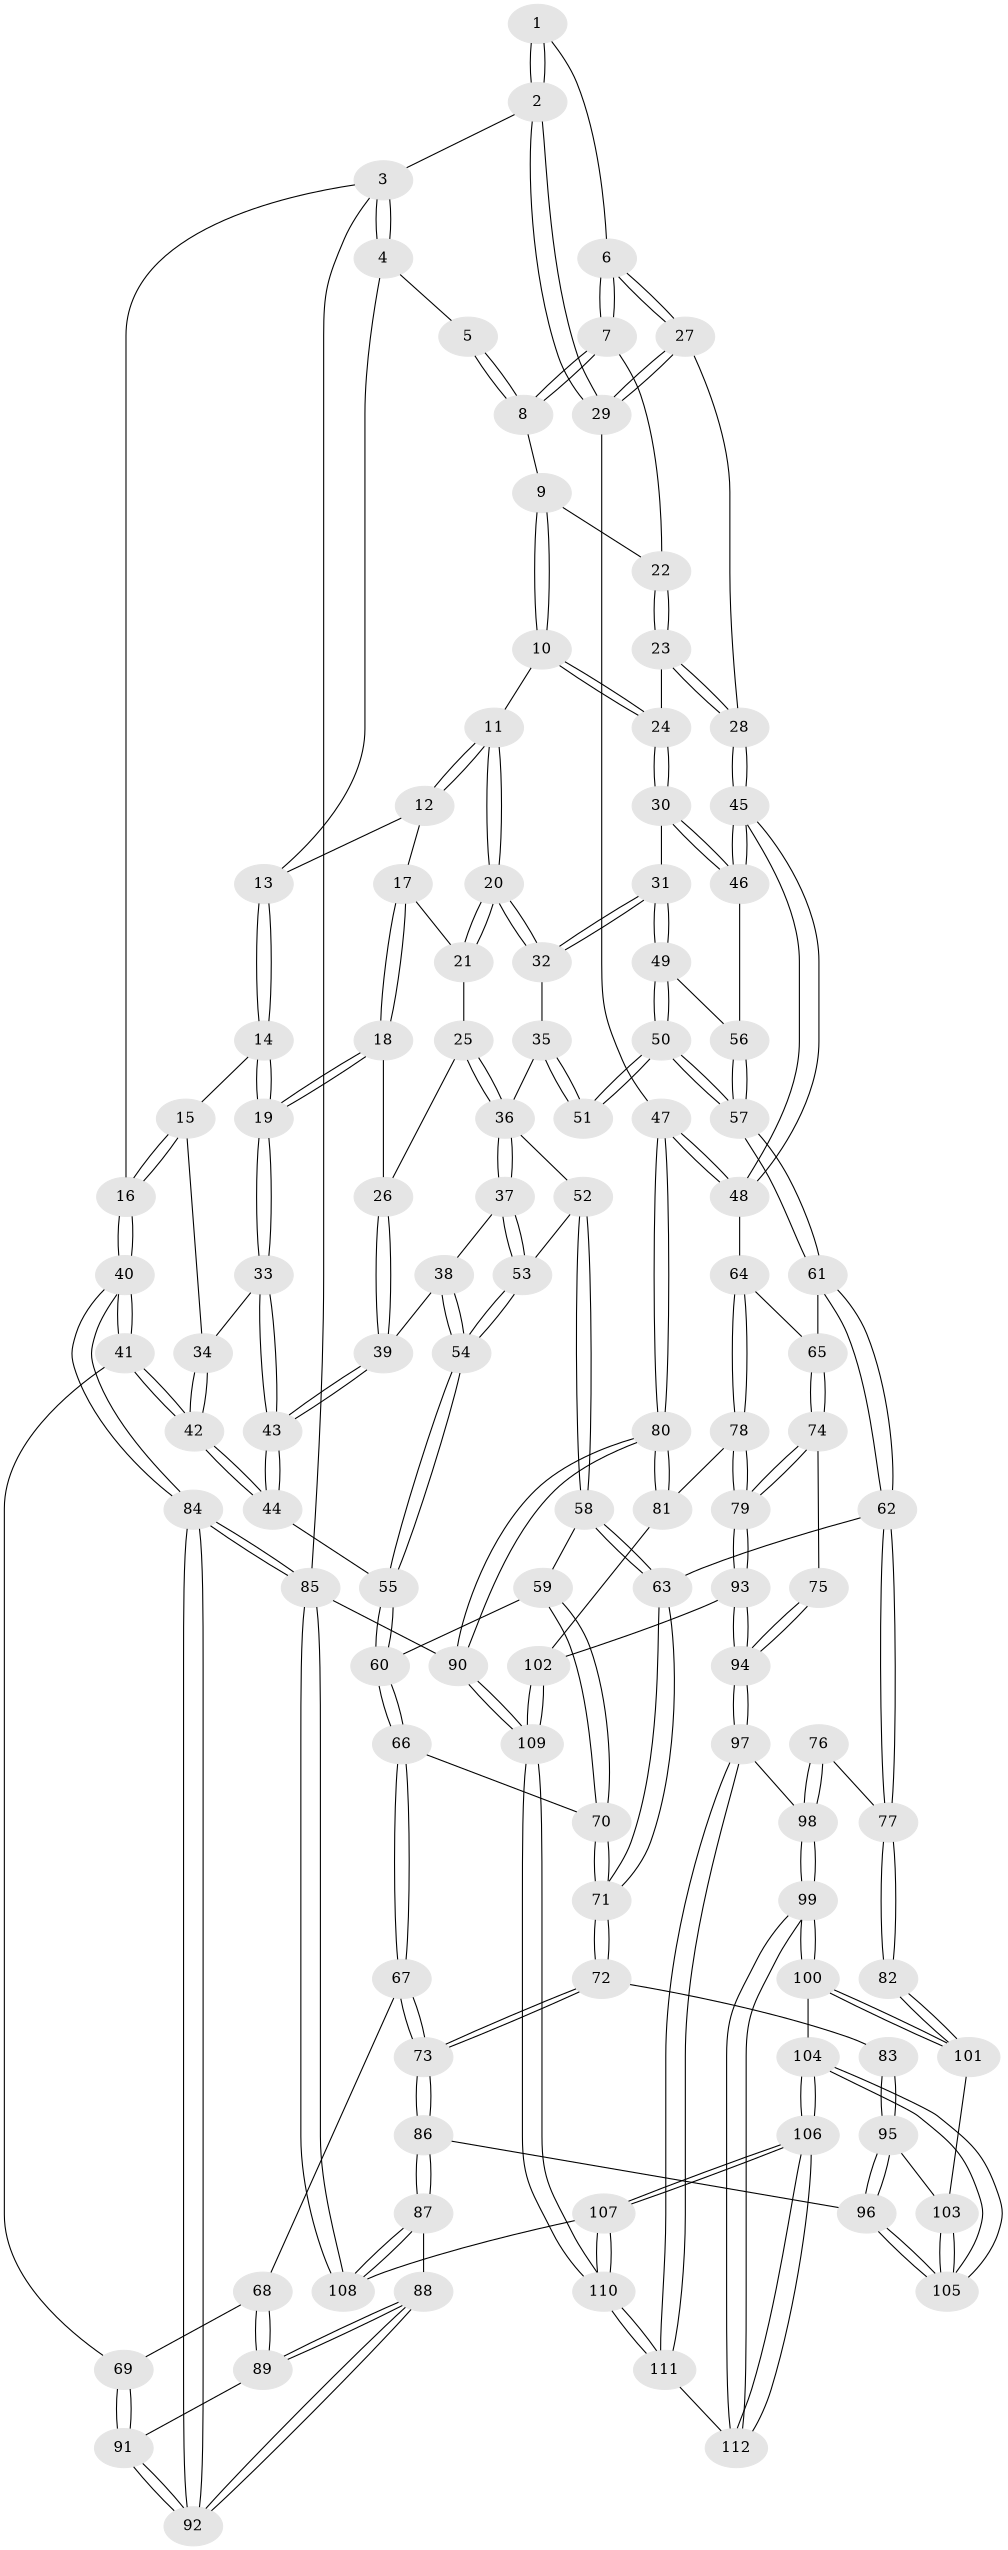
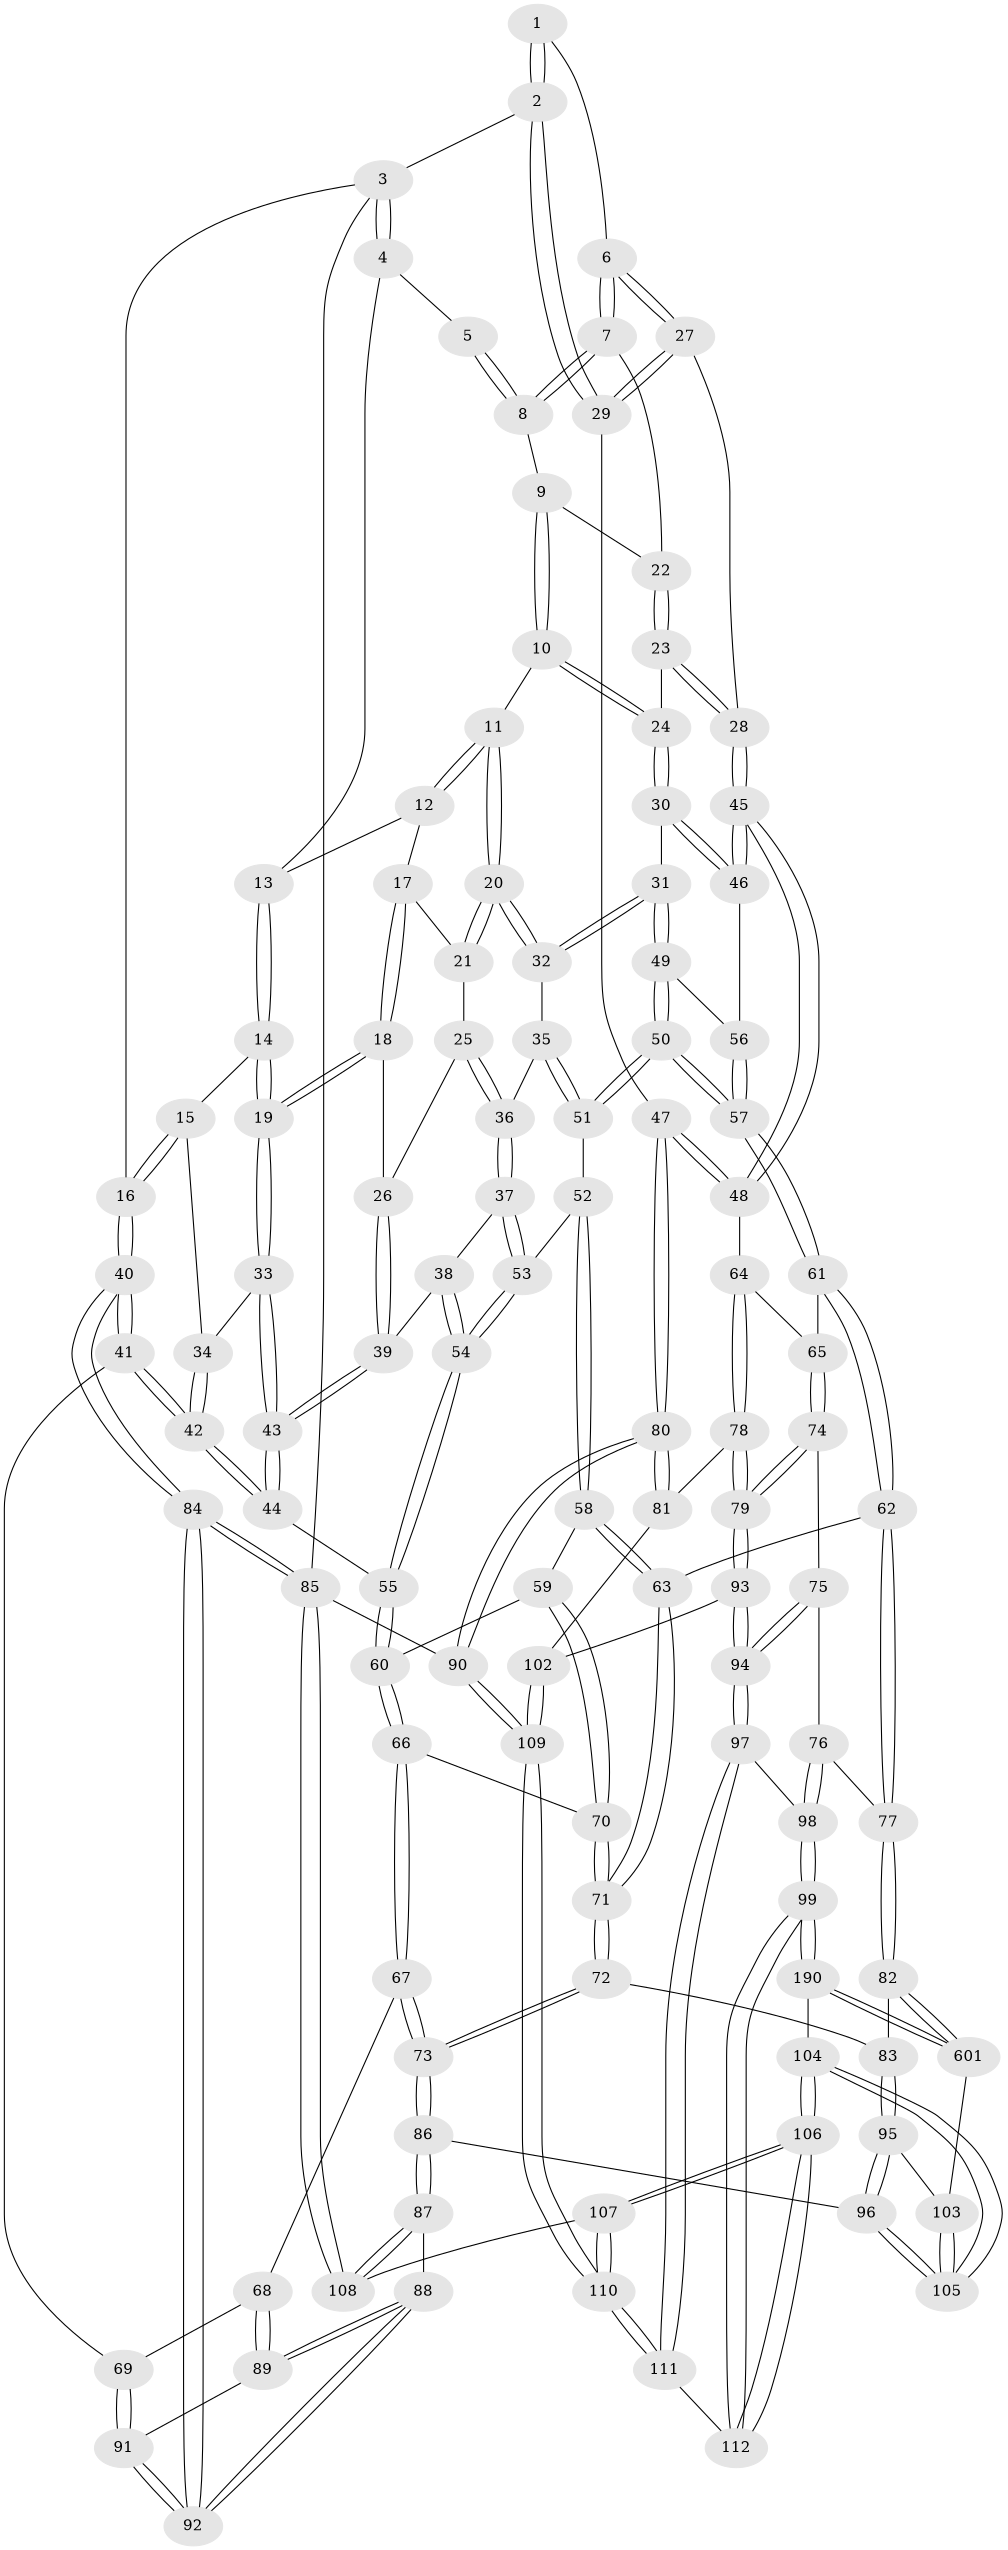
(544, 1158) -> (583, 1158)
none -> (819, 1666)
(808, 1979) -> (808, 1979)
none -> (888, 2018)
(969, 2057) -> (969, 2057)
